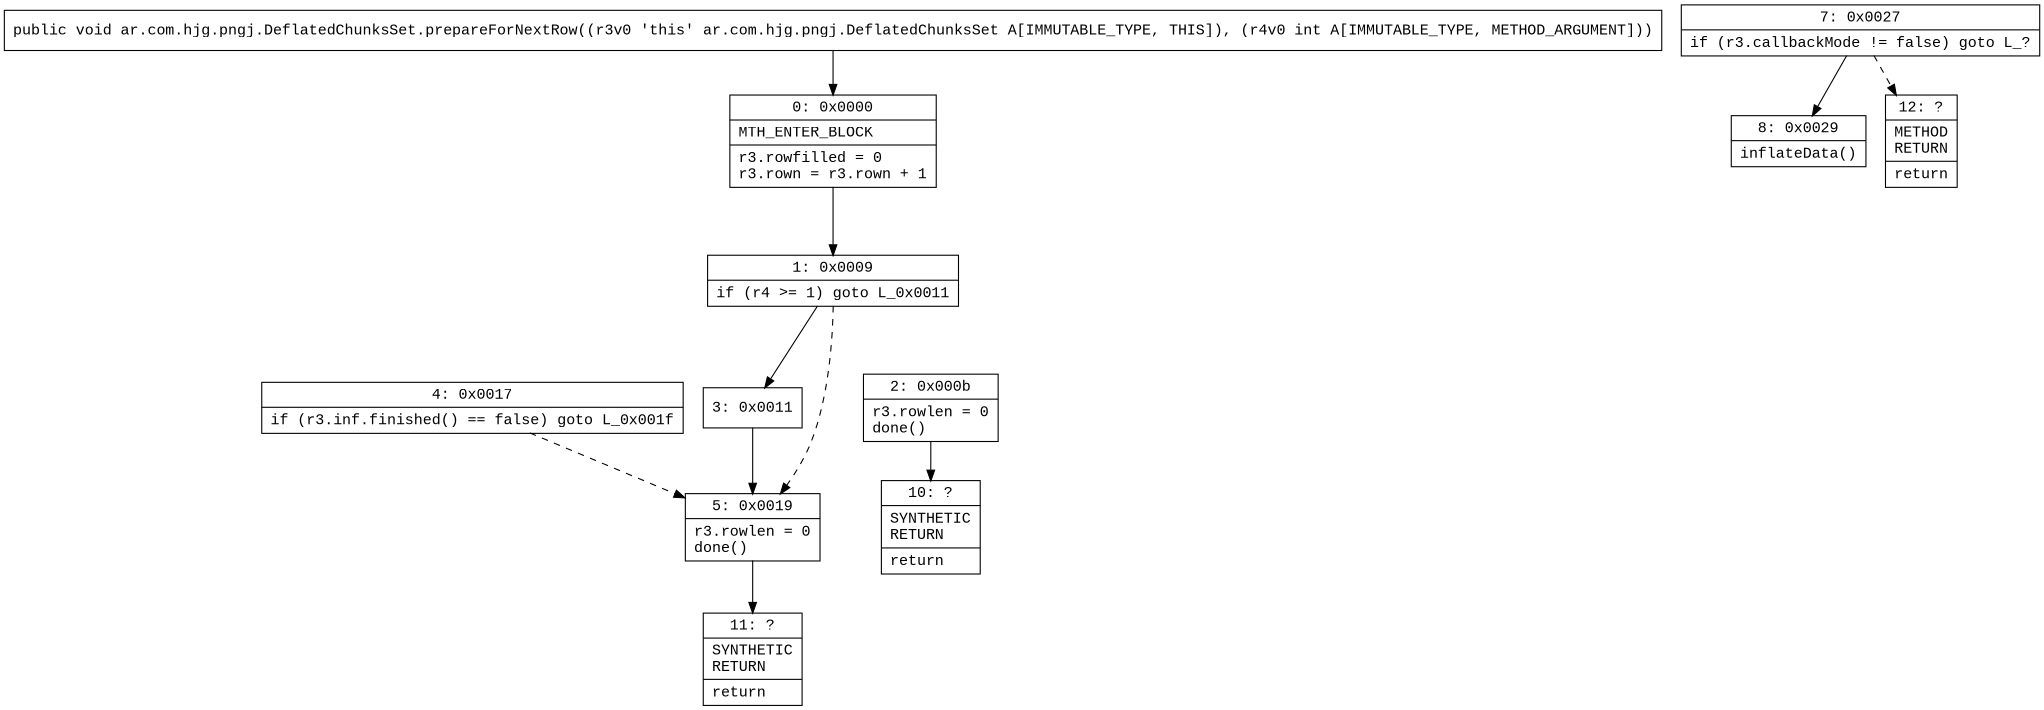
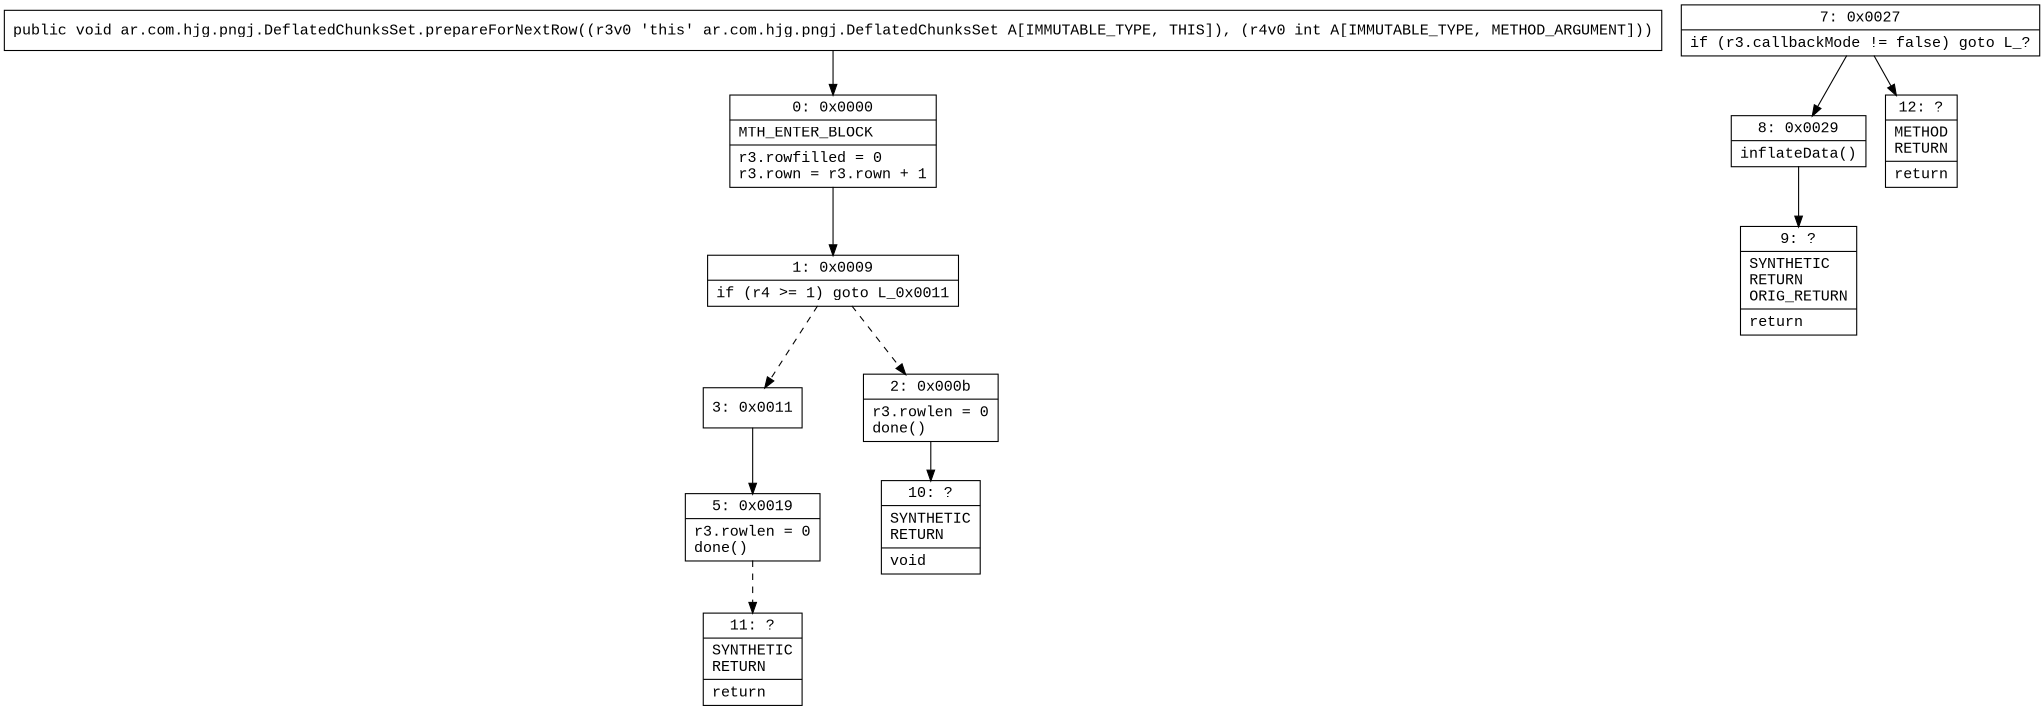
(1882, 71) -> (1882, 71)
none -> (1799, 281)
(794, 342) -> (794, 342)
(823, 399) -> (875, 336)
(472, 408) -> none
(917, 560) -> (909, 560)
(753, 581) -> (753, 581)
